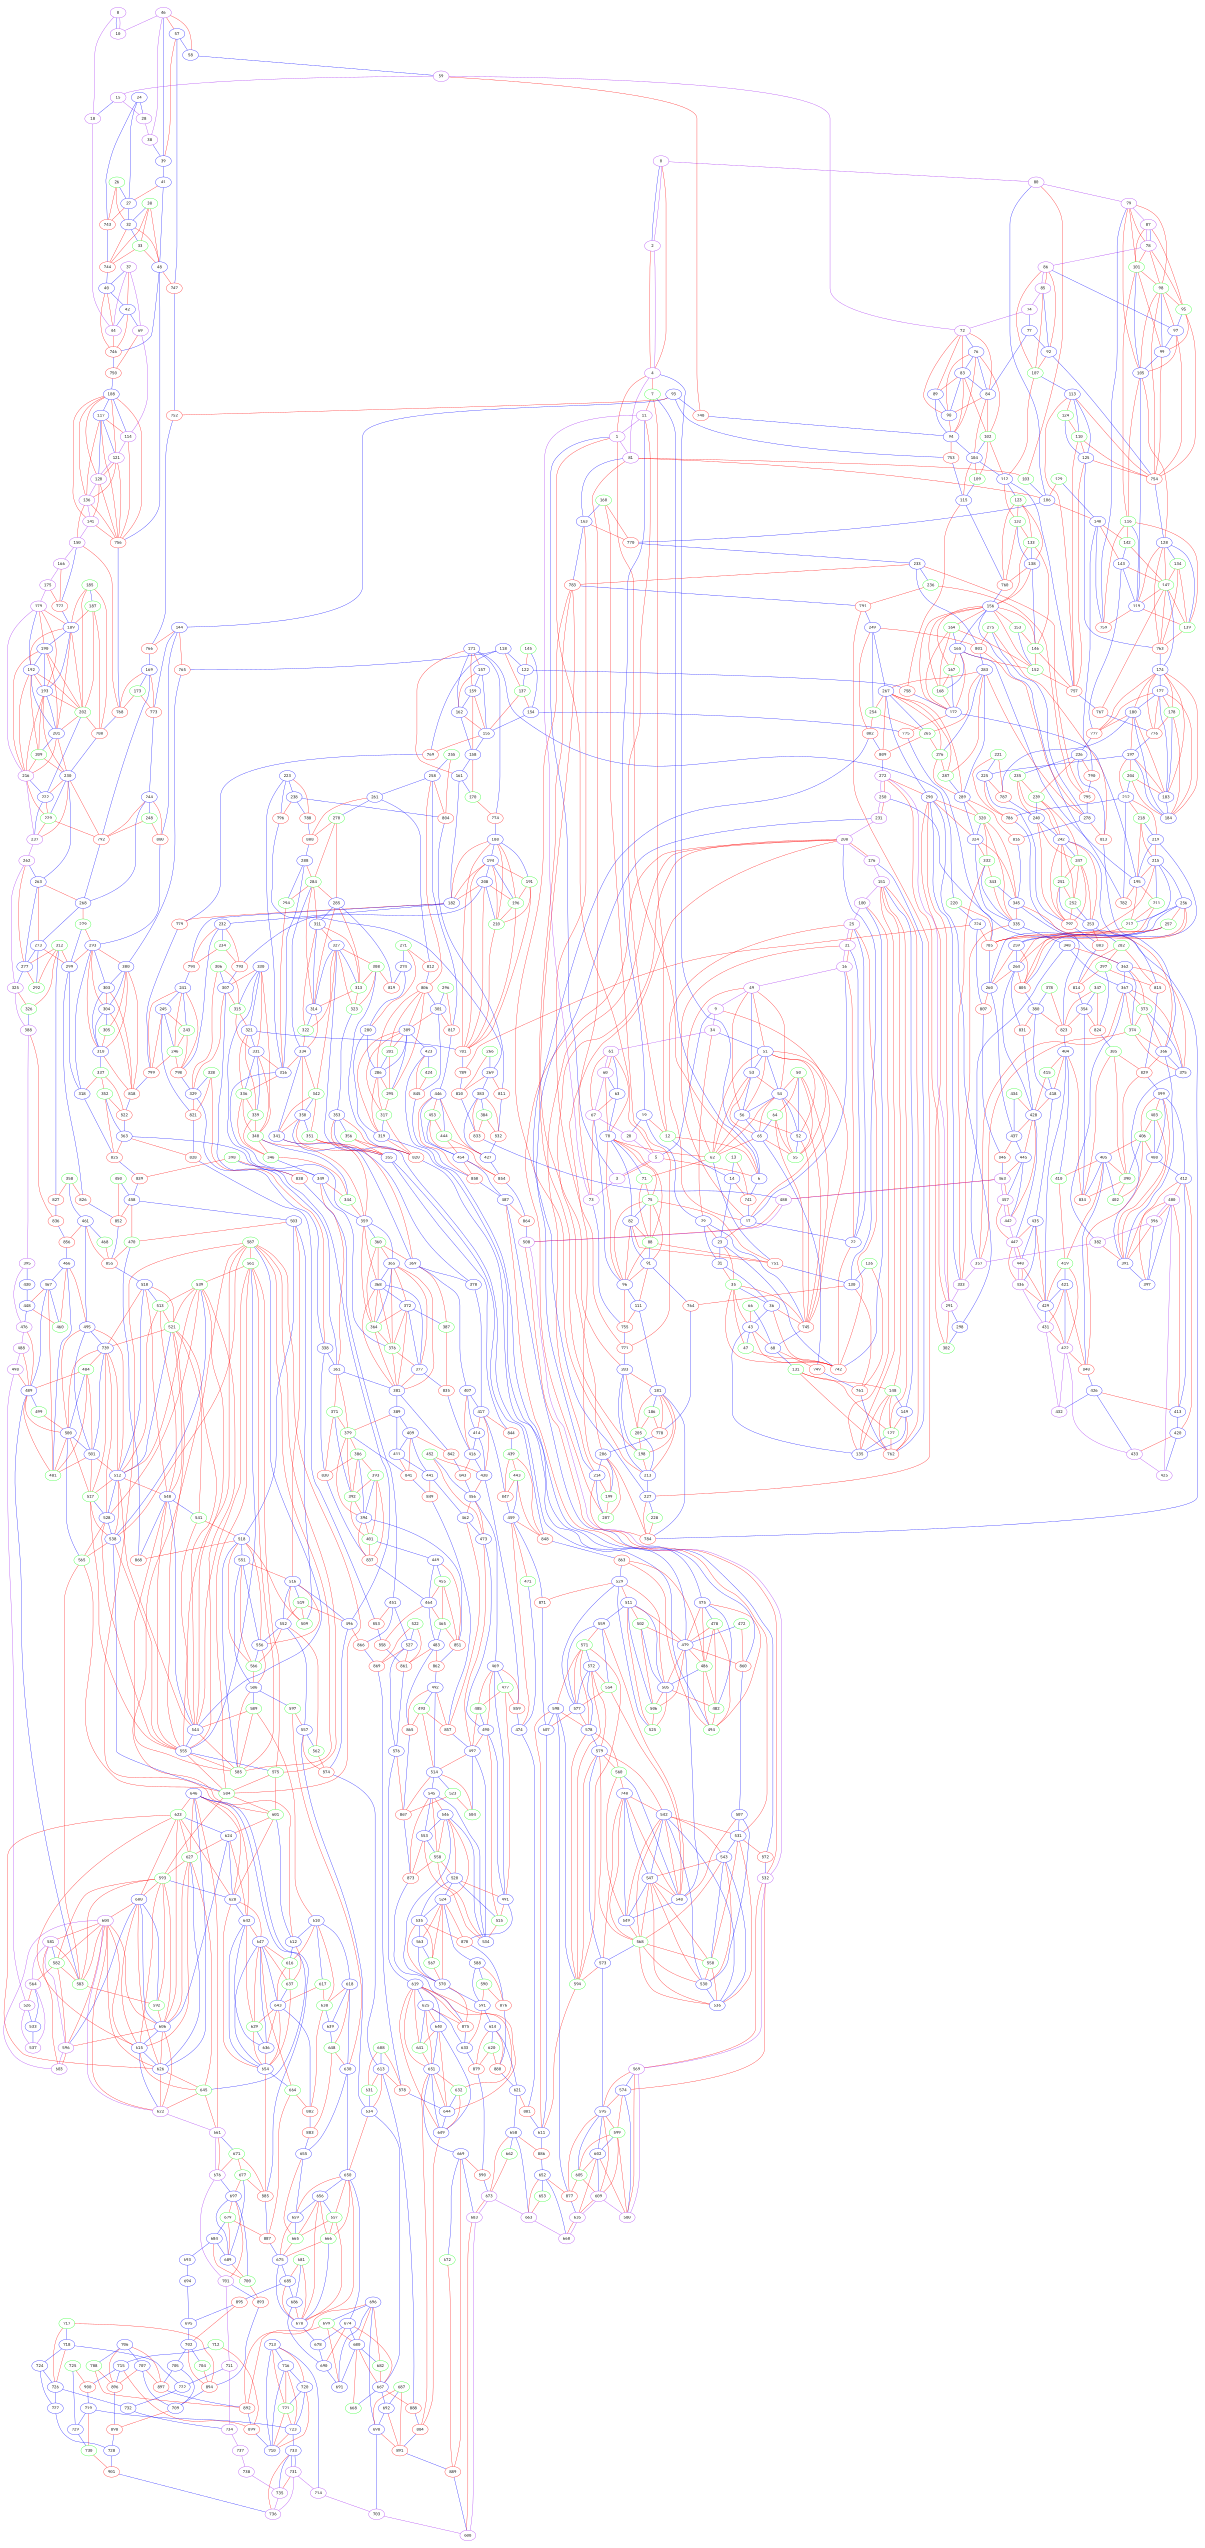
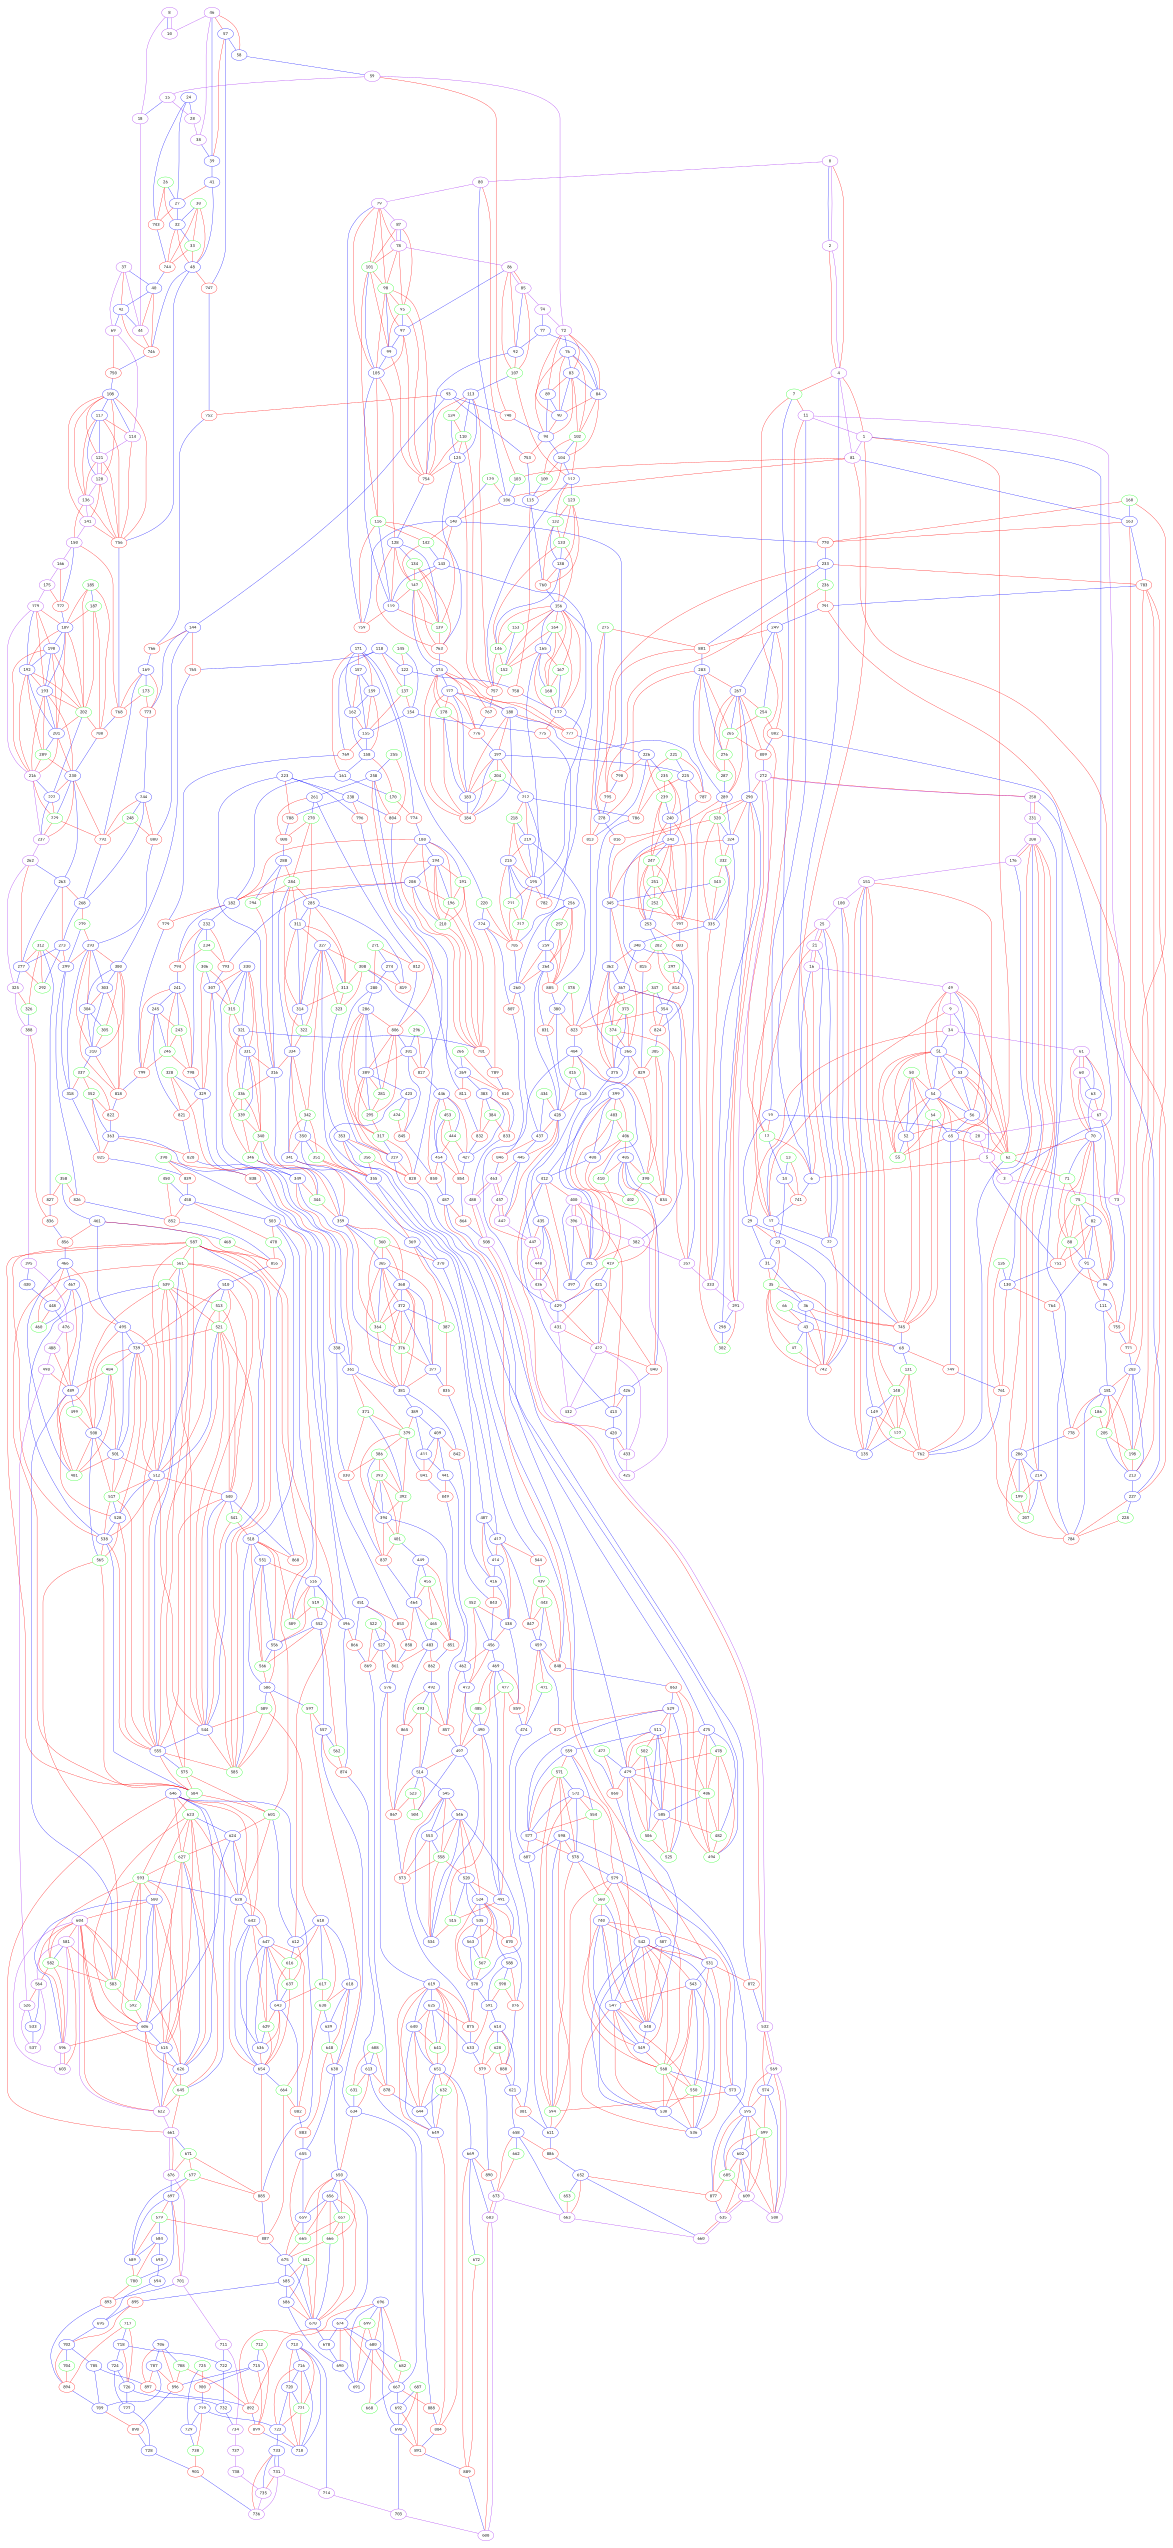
(1168, 818) -> (468, 818)
(1130, 978) -> none
(395, 1253) -> (412, 1253)
